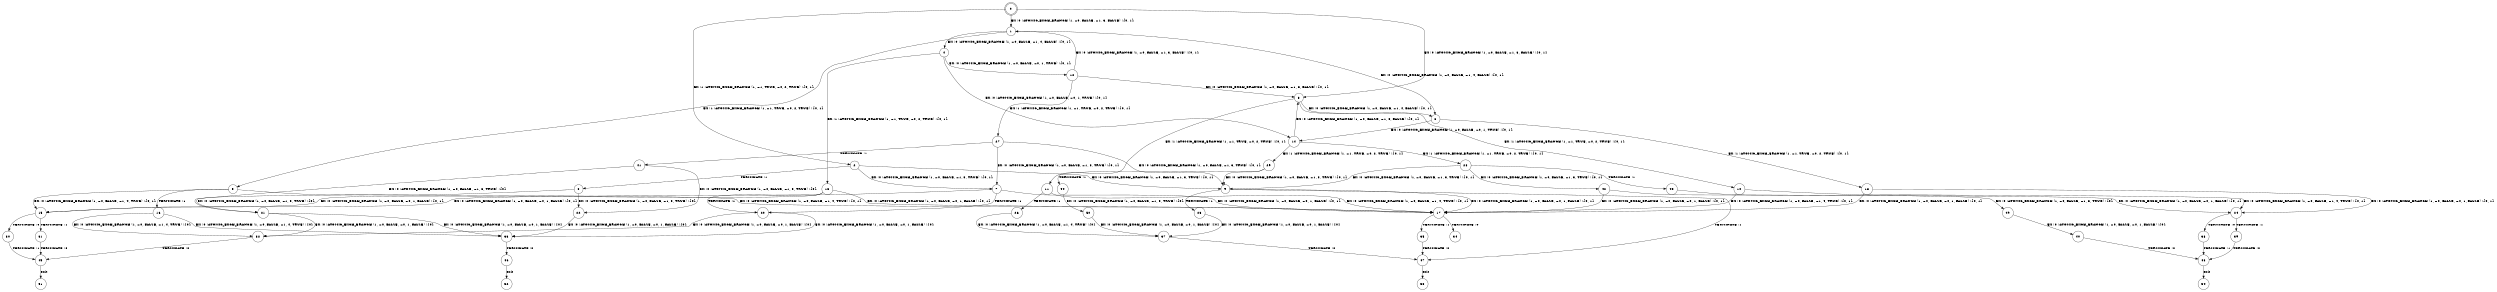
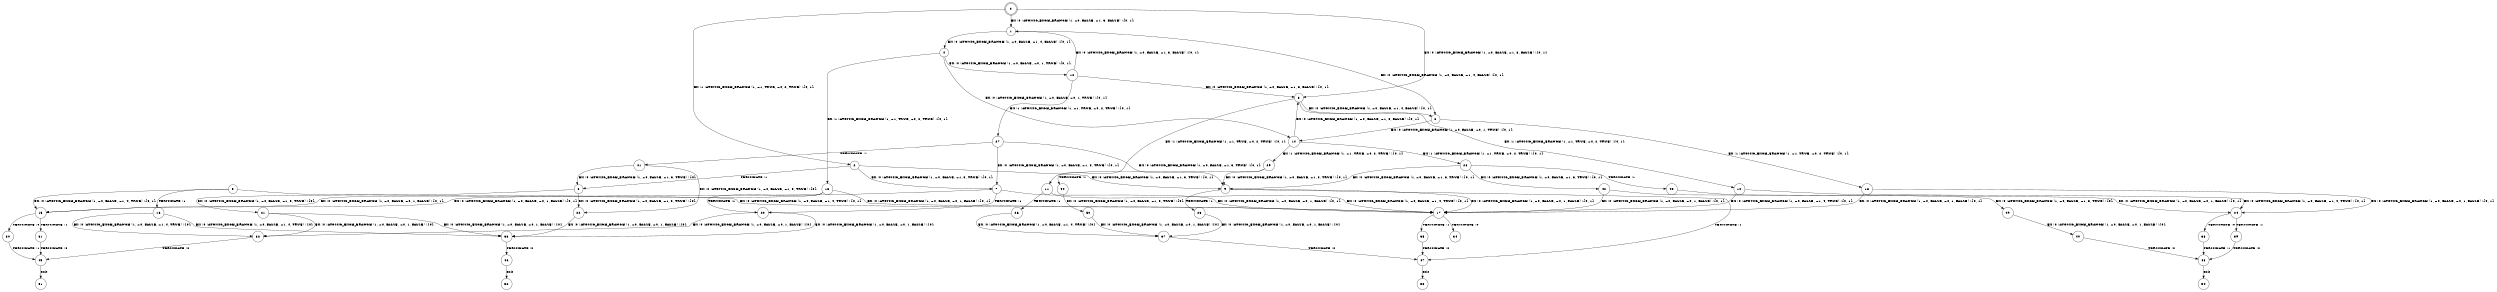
(630, 118) -> none
(383, 184) -> (602, 168)
